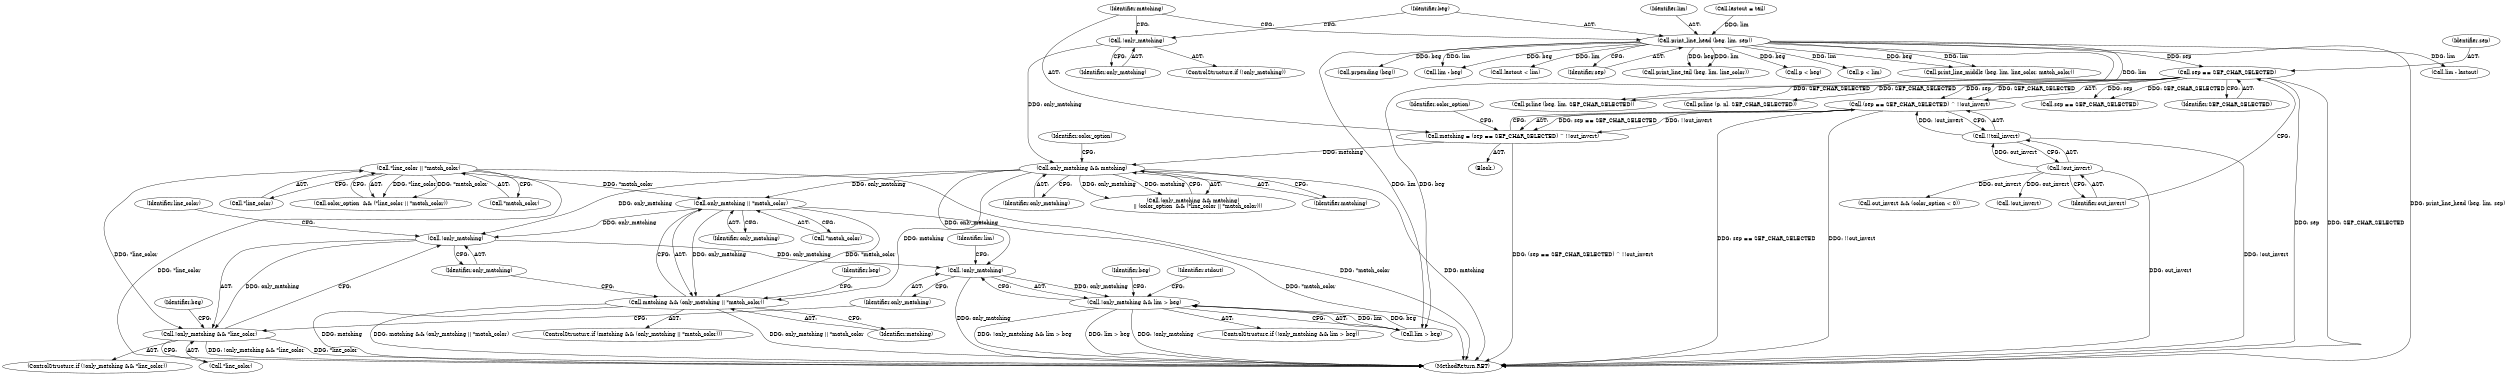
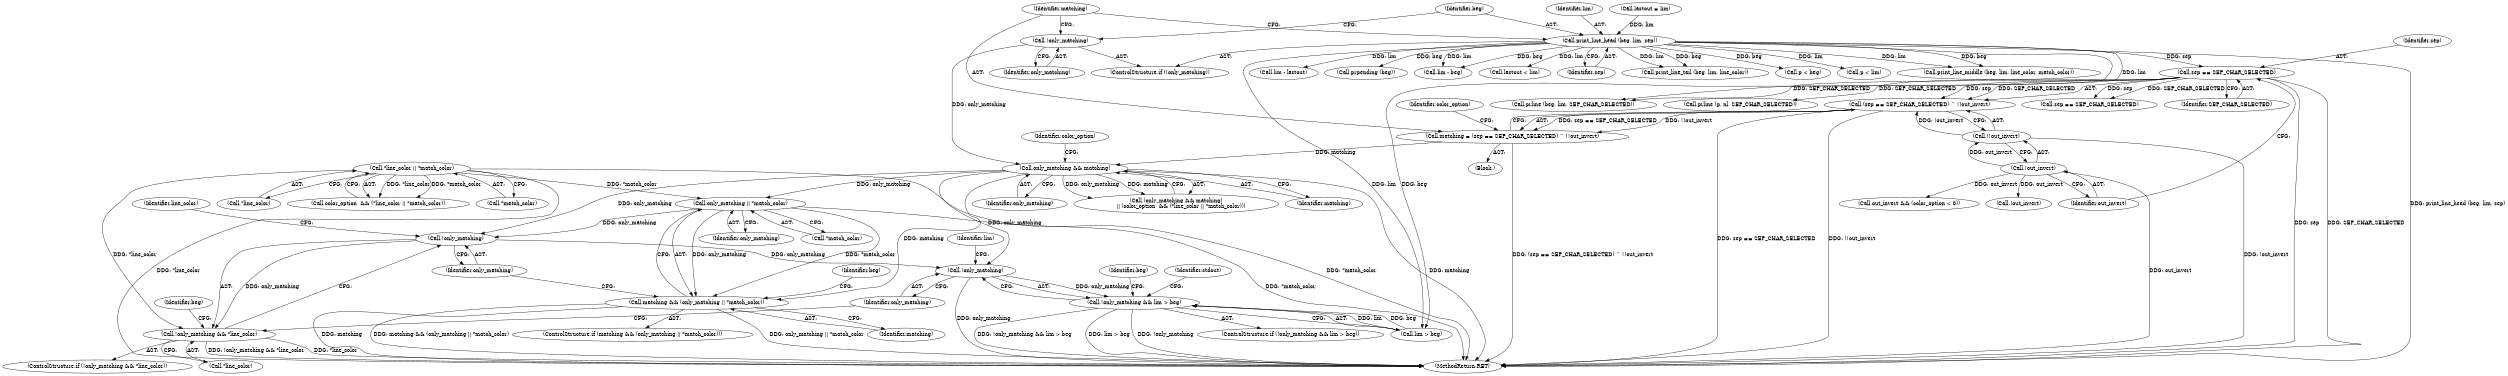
(1740, 9) -> (1645, 9)
none -> (1361, 45)
(1996, 137) -> (1996, 137)
